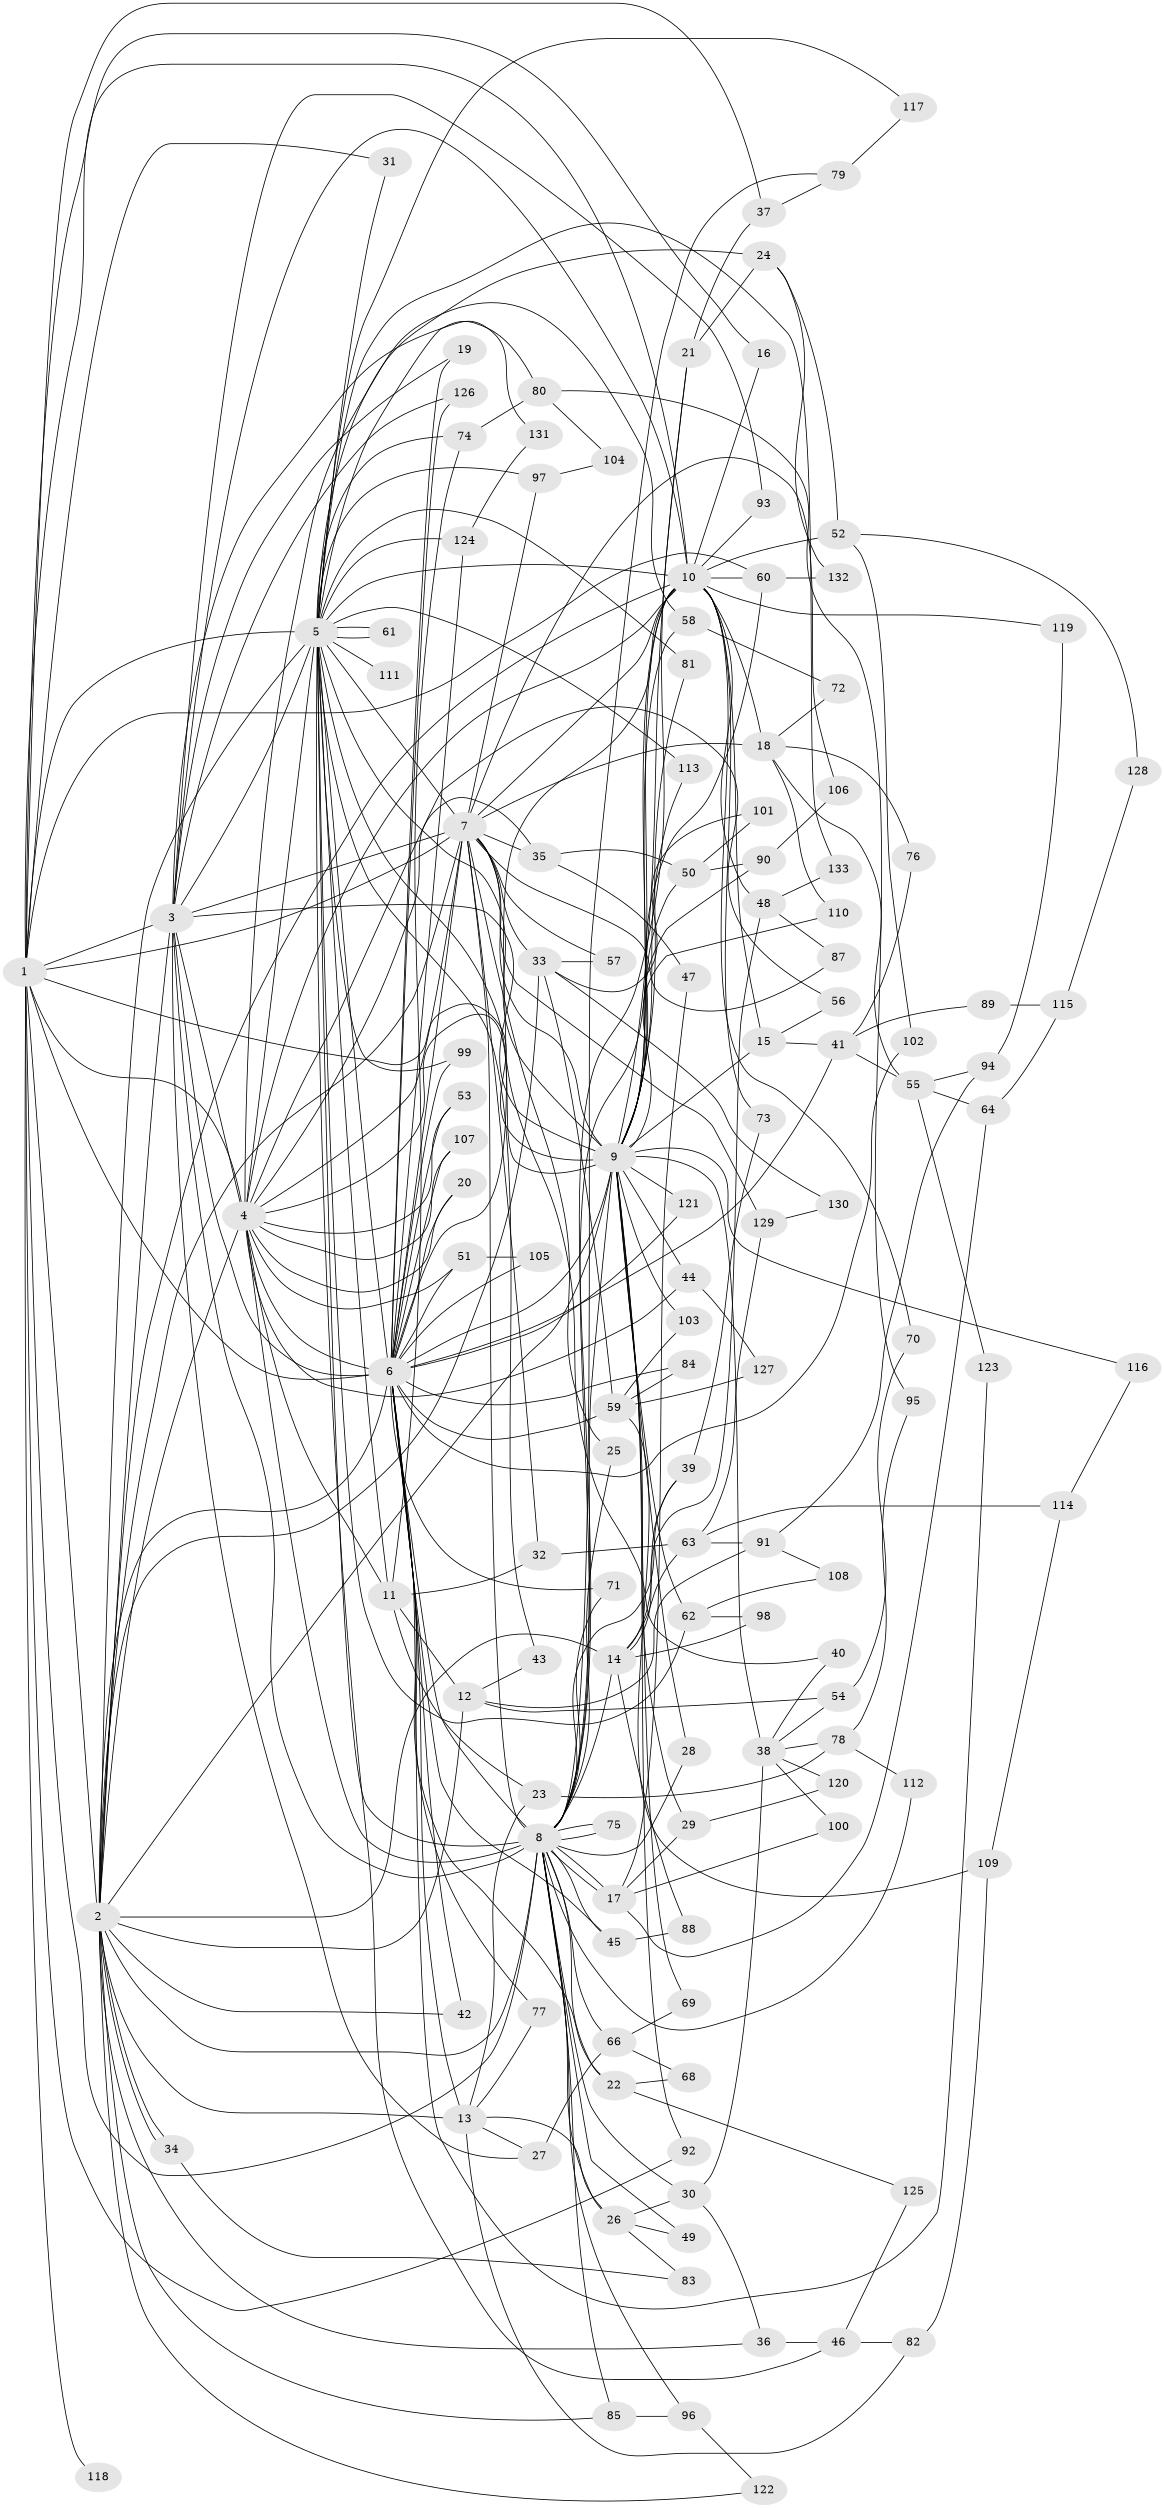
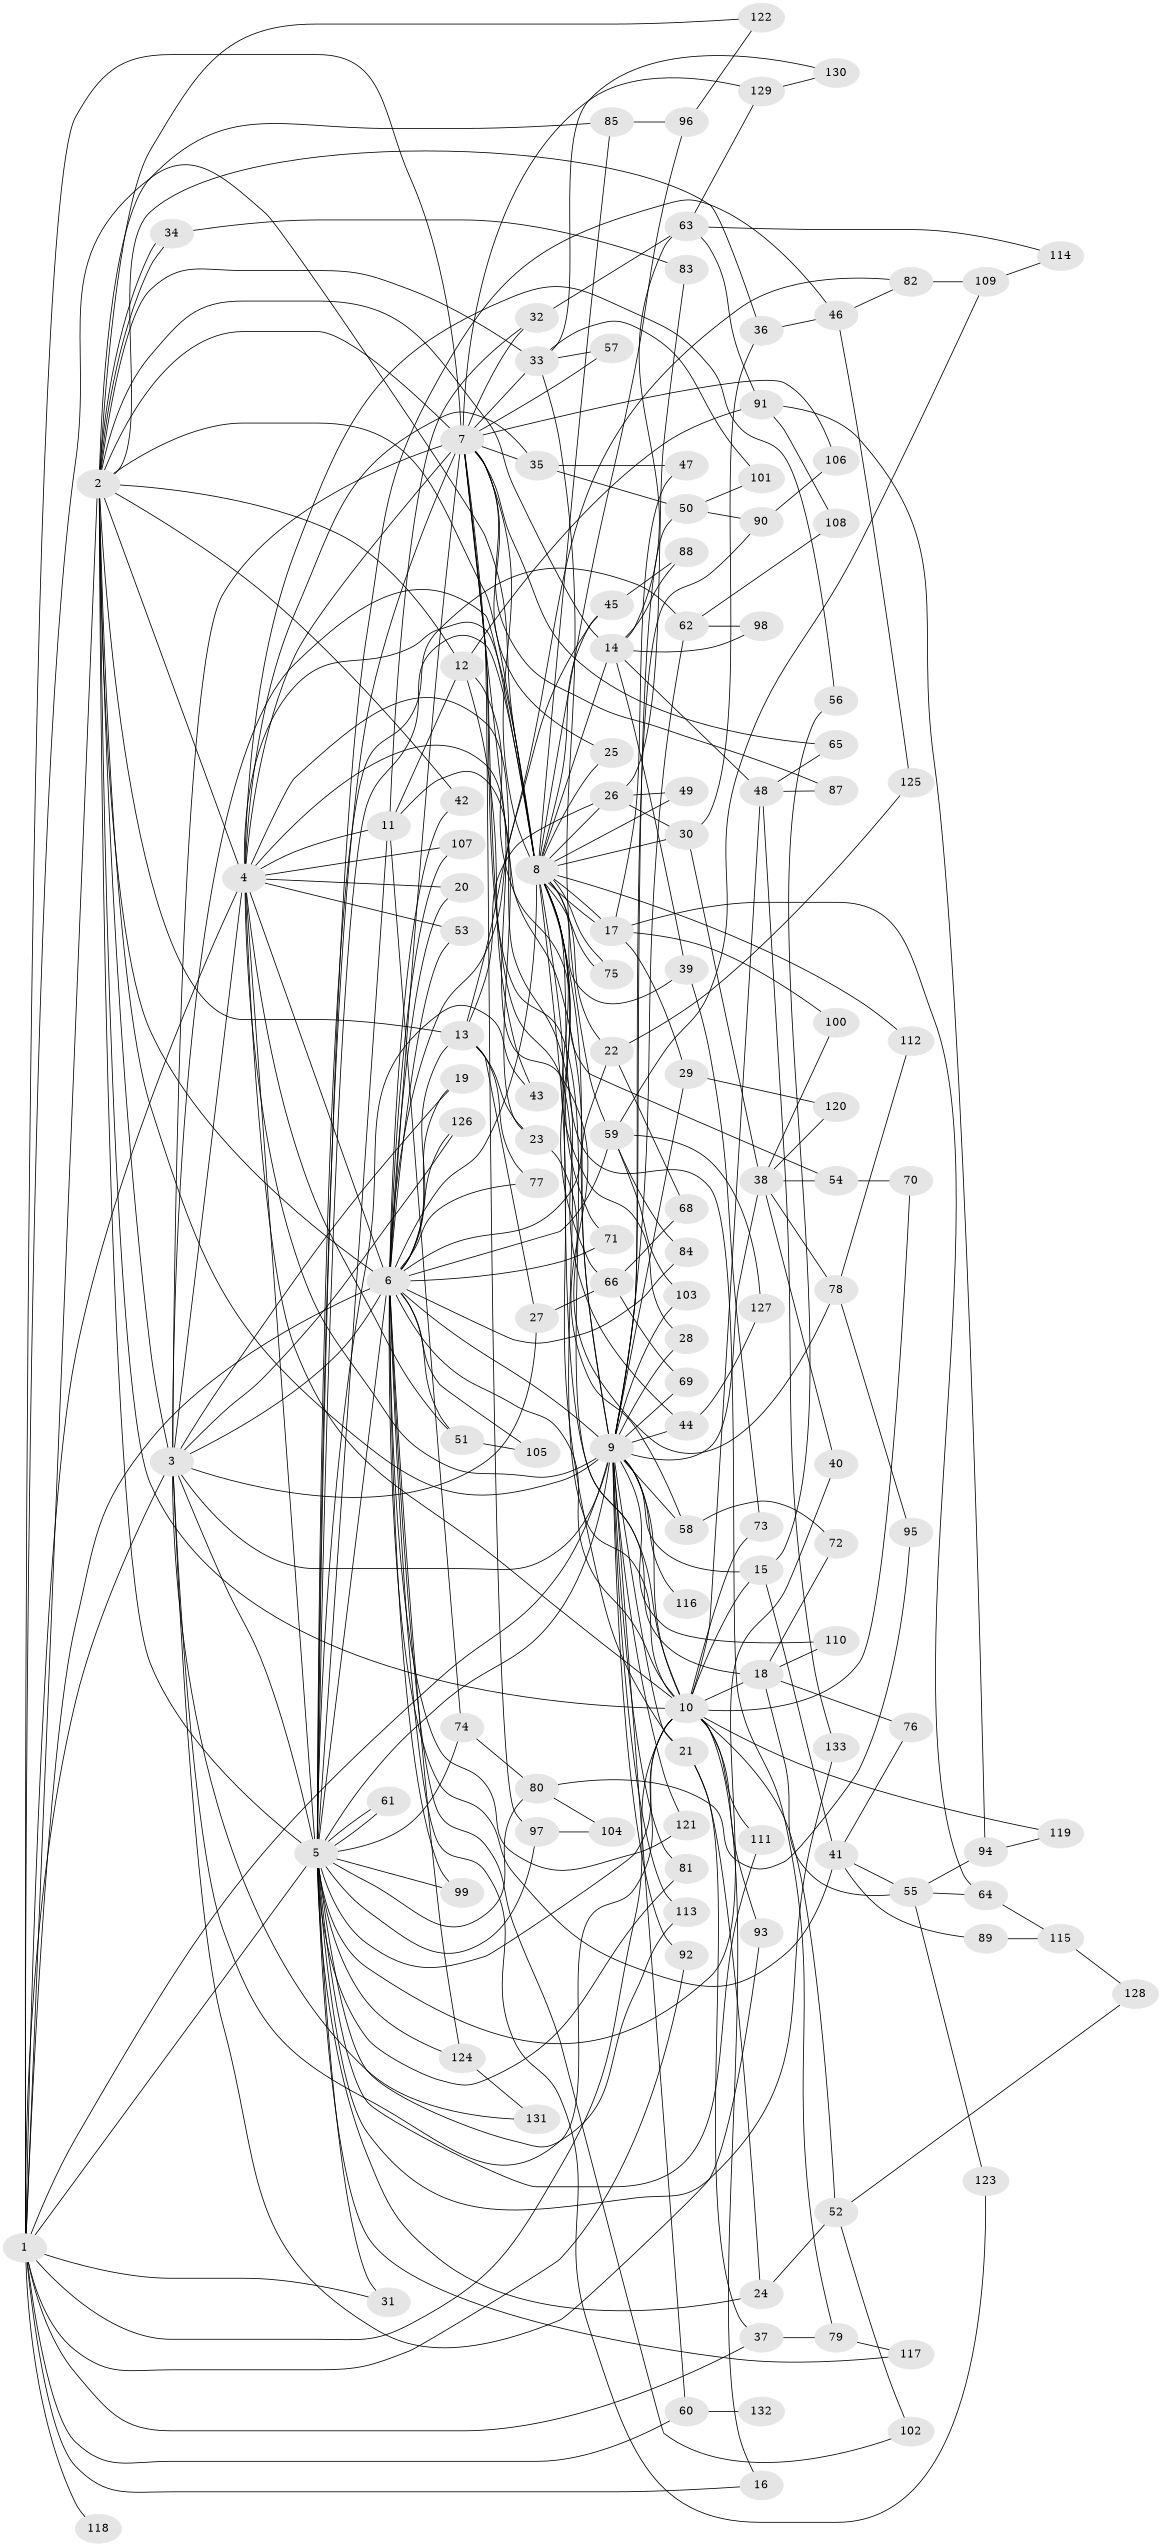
(800, 417) -> none
(727, 578) -> (725, 1773)
none -> (836, 745)
(1101, 1437) -> none
